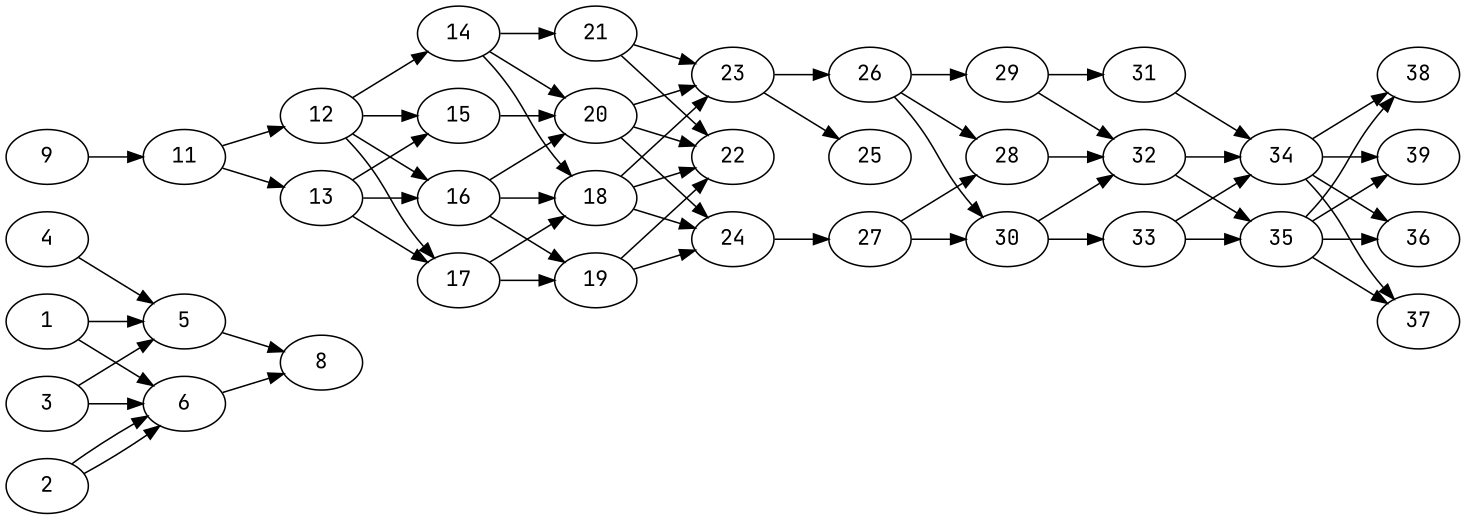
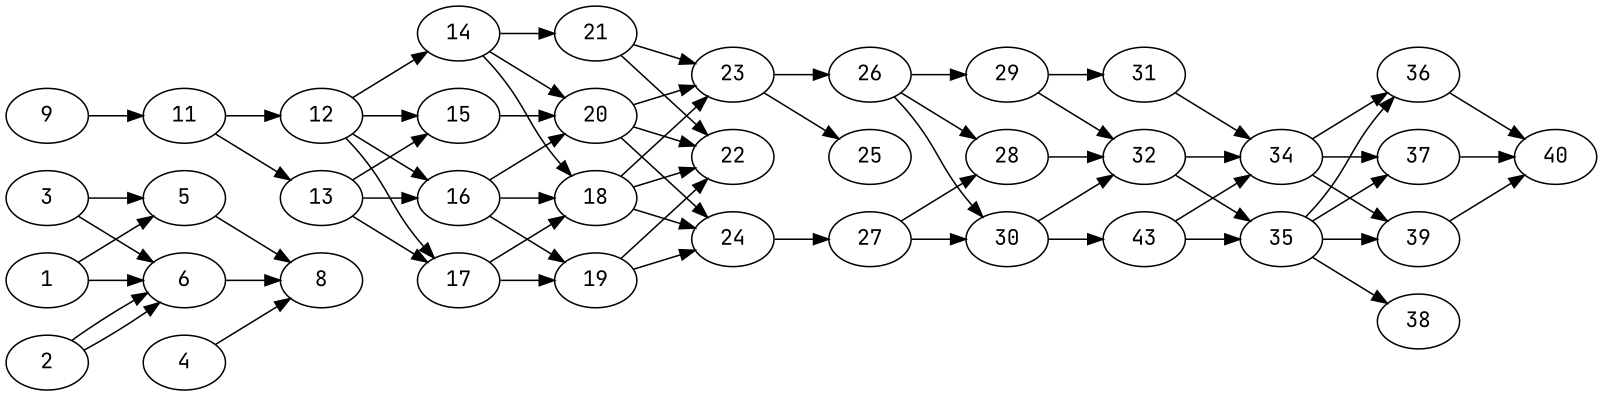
(1343, 120) -> none
none -> (1556, 157)
(1144, 239) -> (1144, 239)
(109, 276) -> (246, 326)
